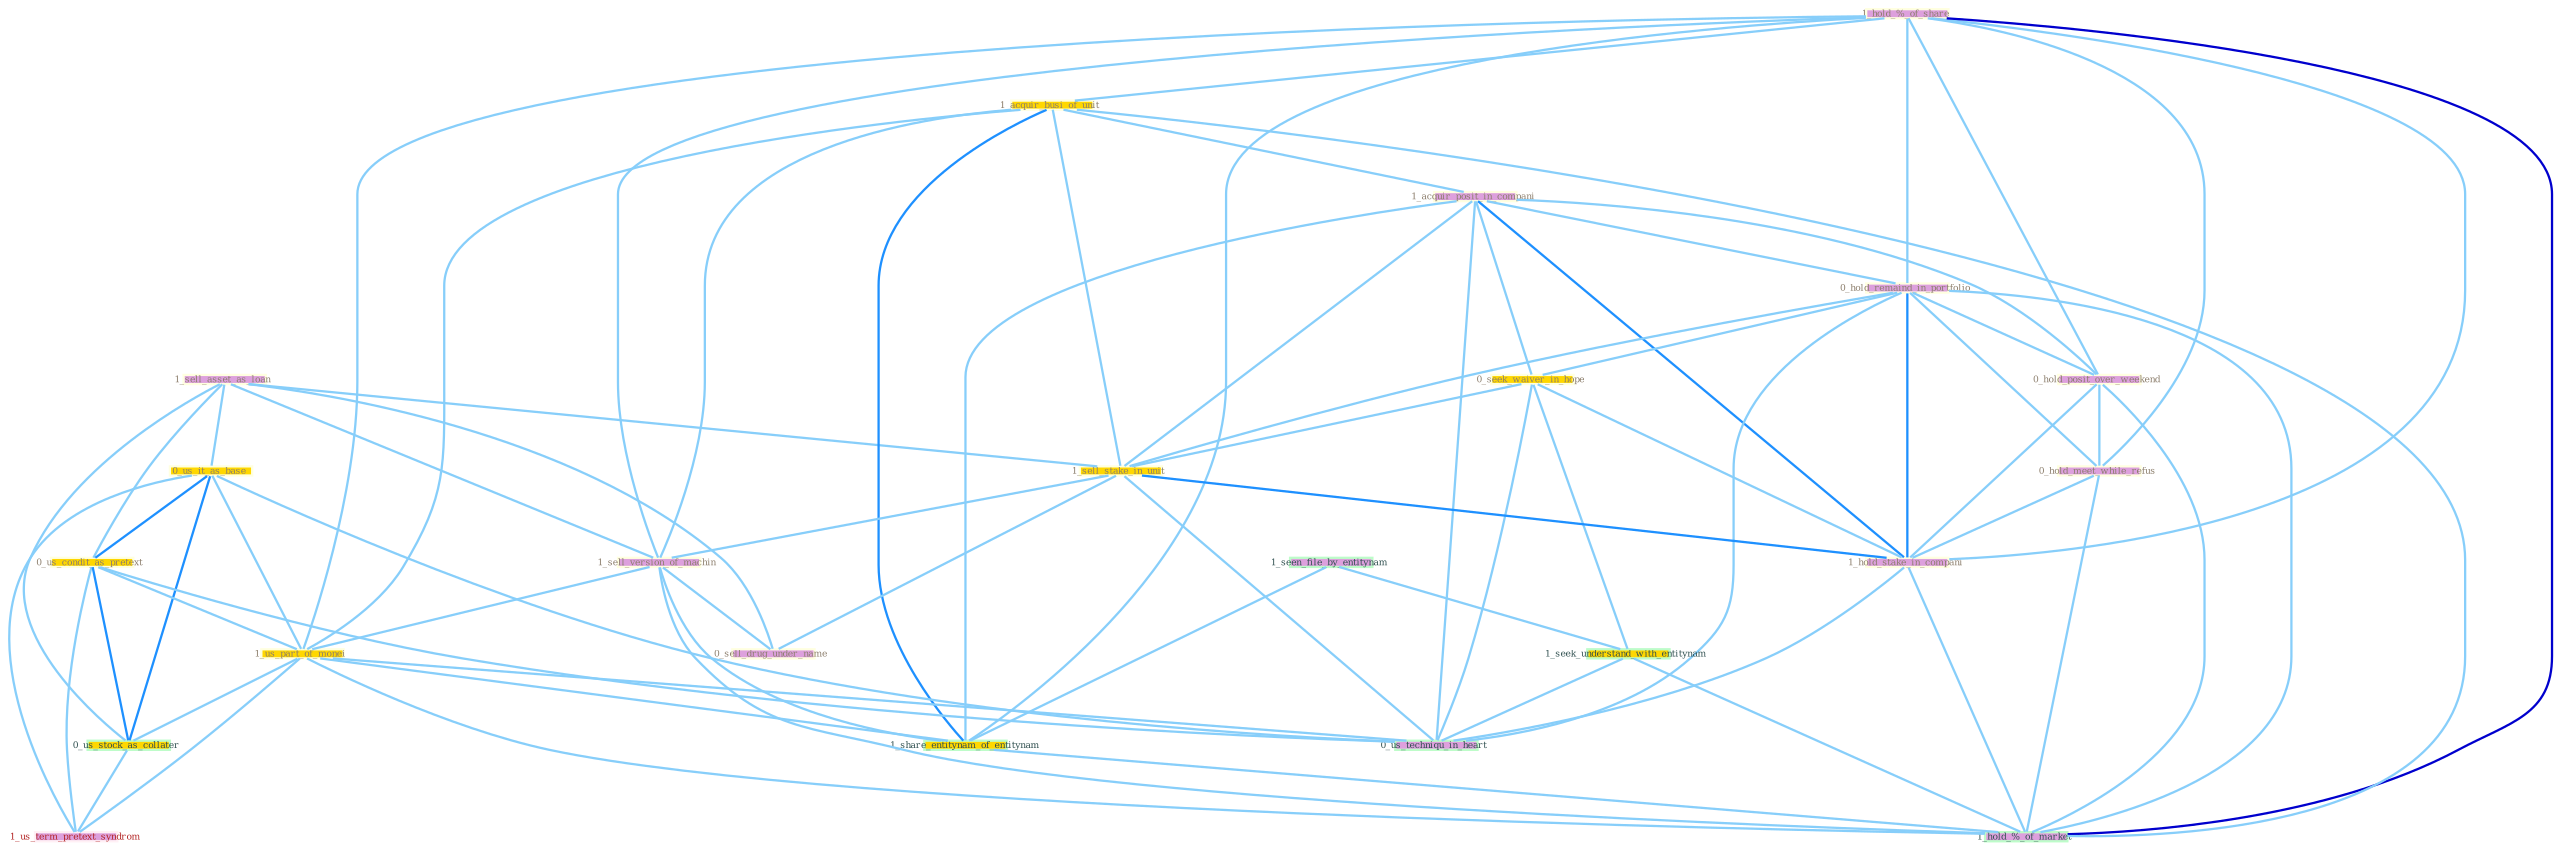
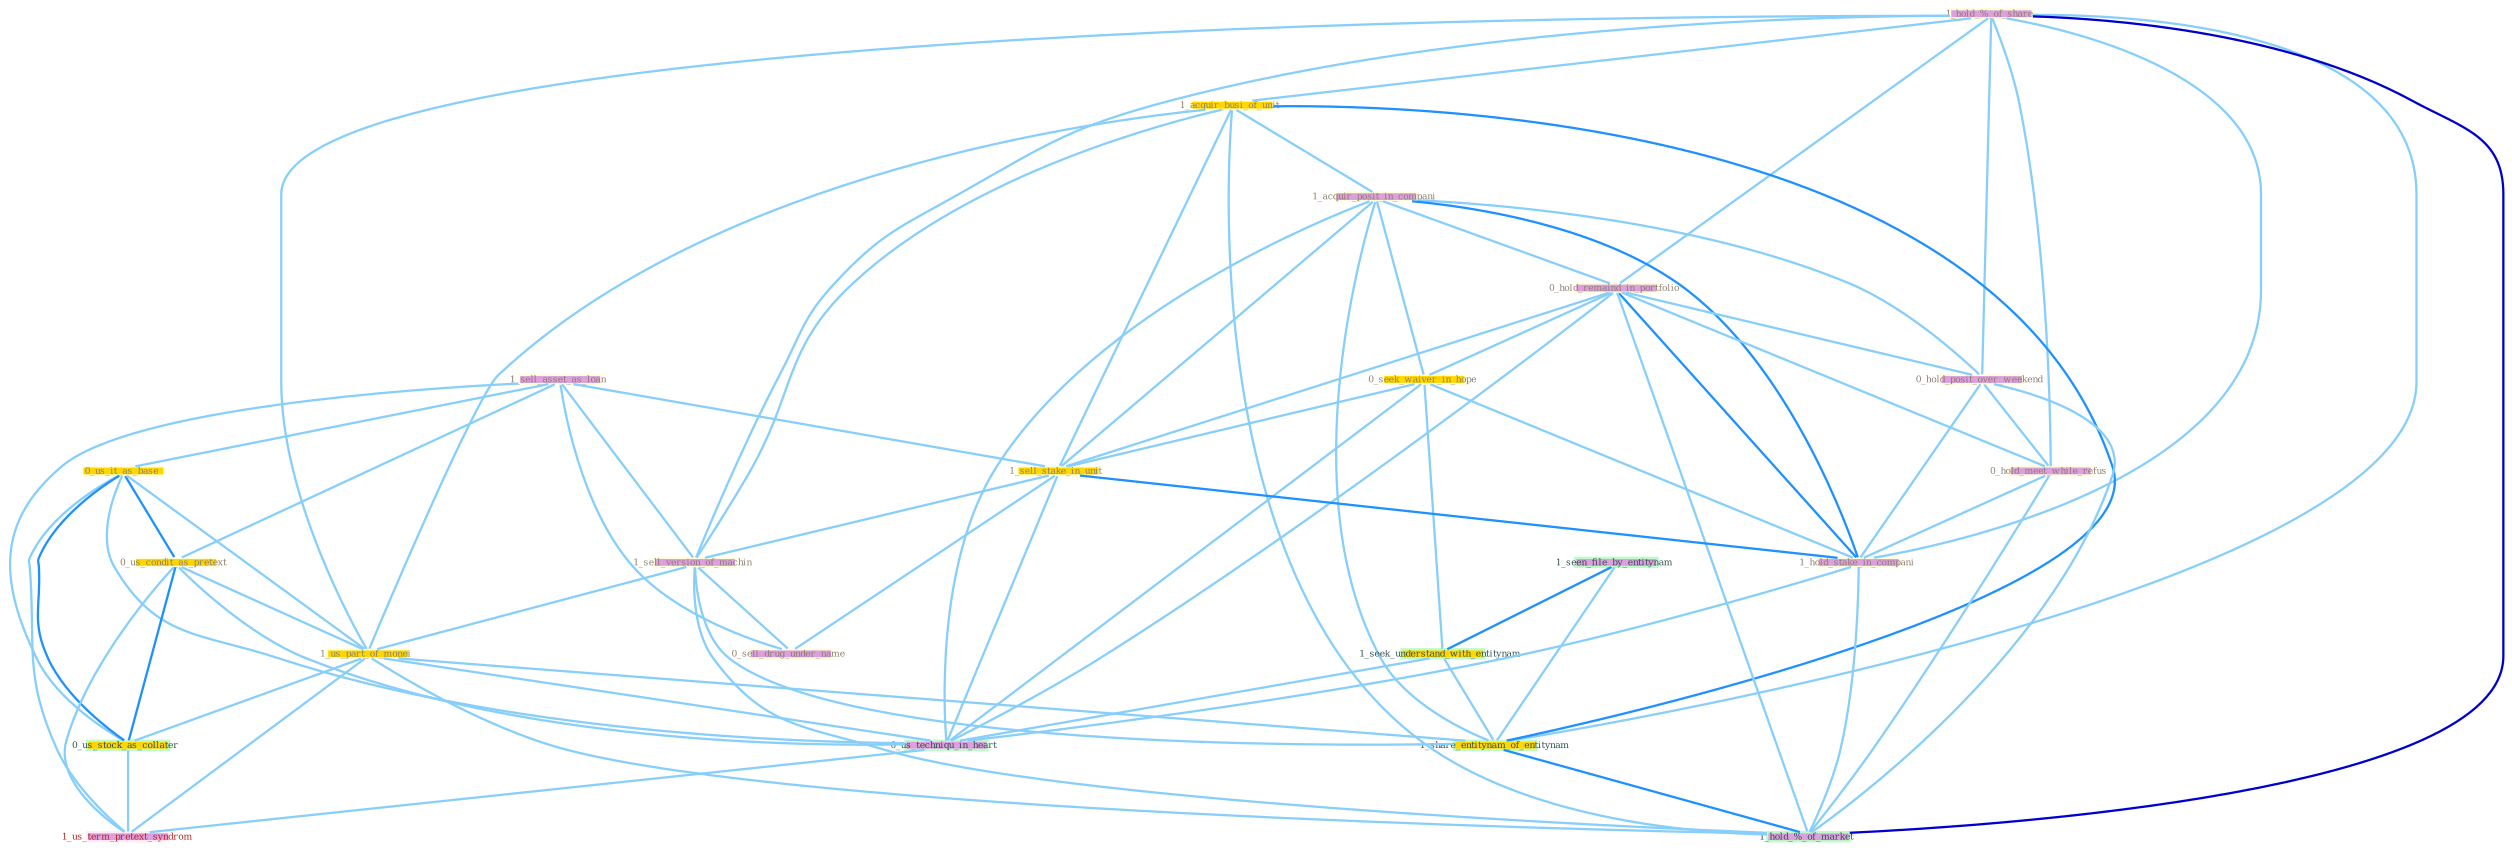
(1466, 604) -> (1529, 608)
(1827, 745) -> (1469, 699)
none -> (537, 791)
(1496, 791) -> (1652, 791)
